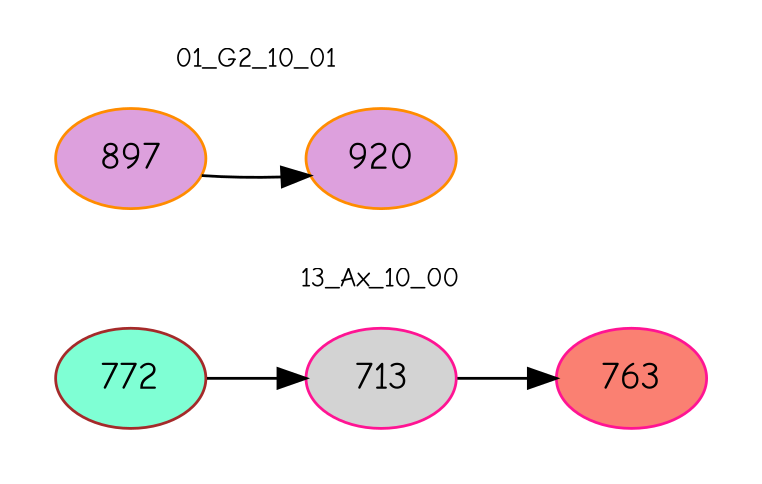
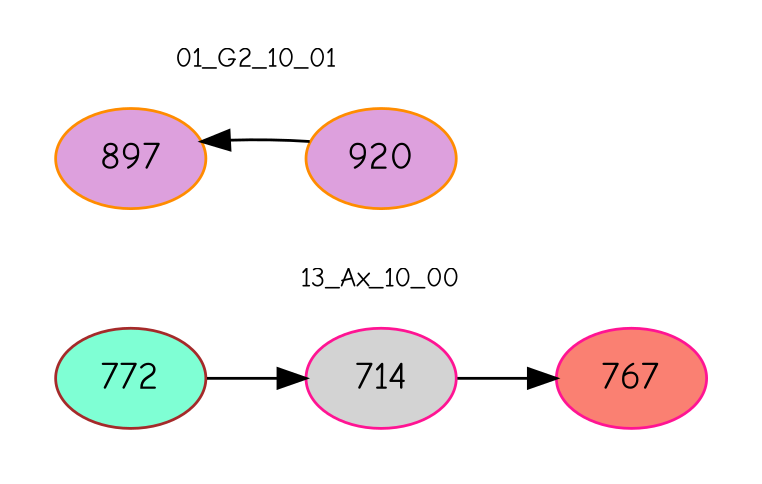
(242, 177) -> (270, 140)
(381, 378) -> (381, 378)
(632, 378) -> (632, 378)
